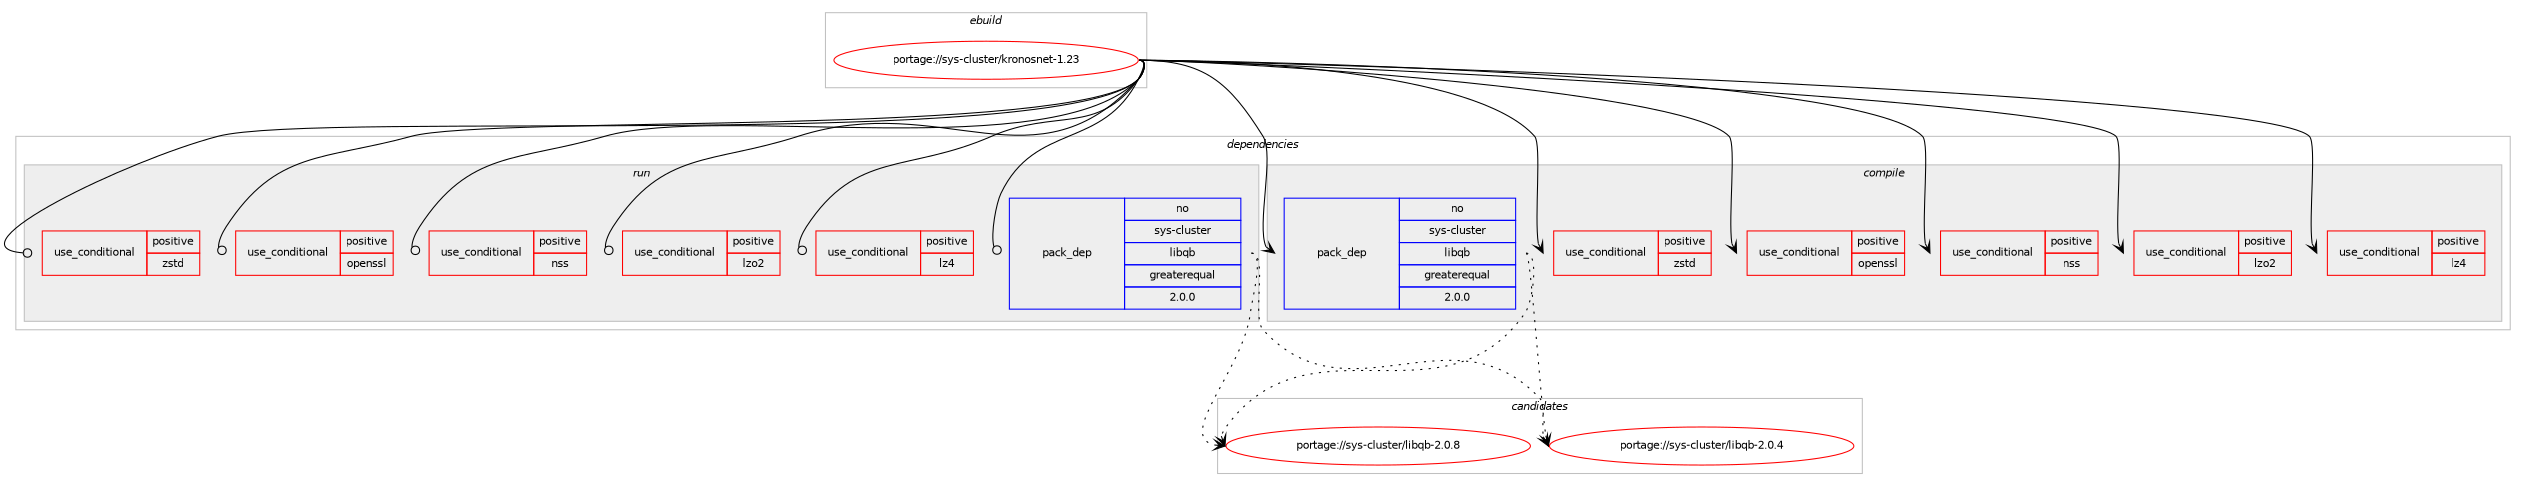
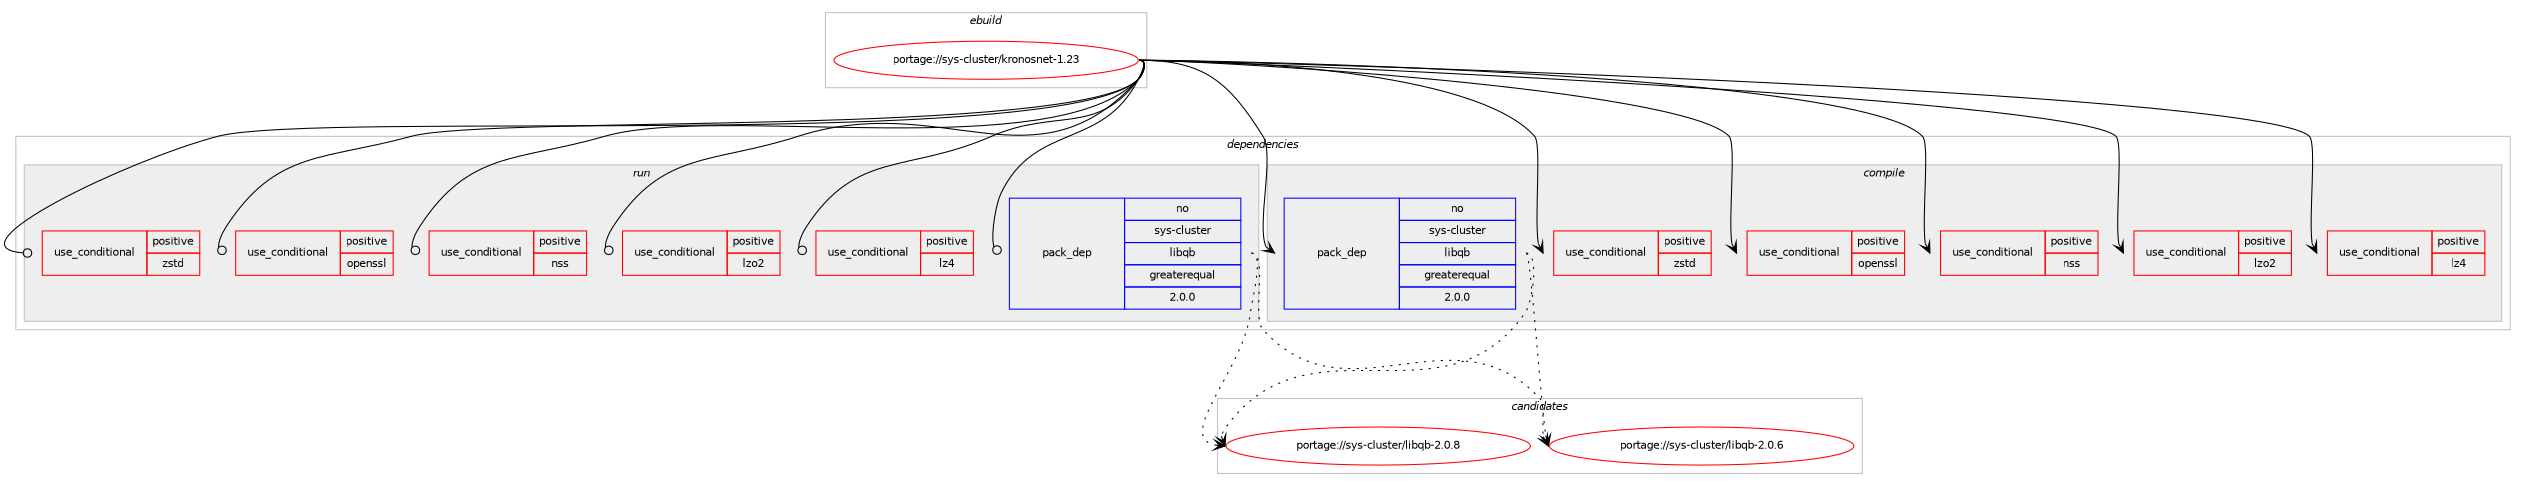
(1702, 446) -> (1702, 446)
